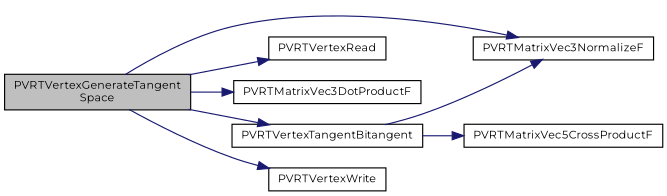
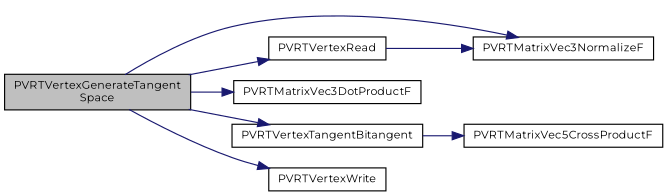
(460, 99) -> (424, 48)
